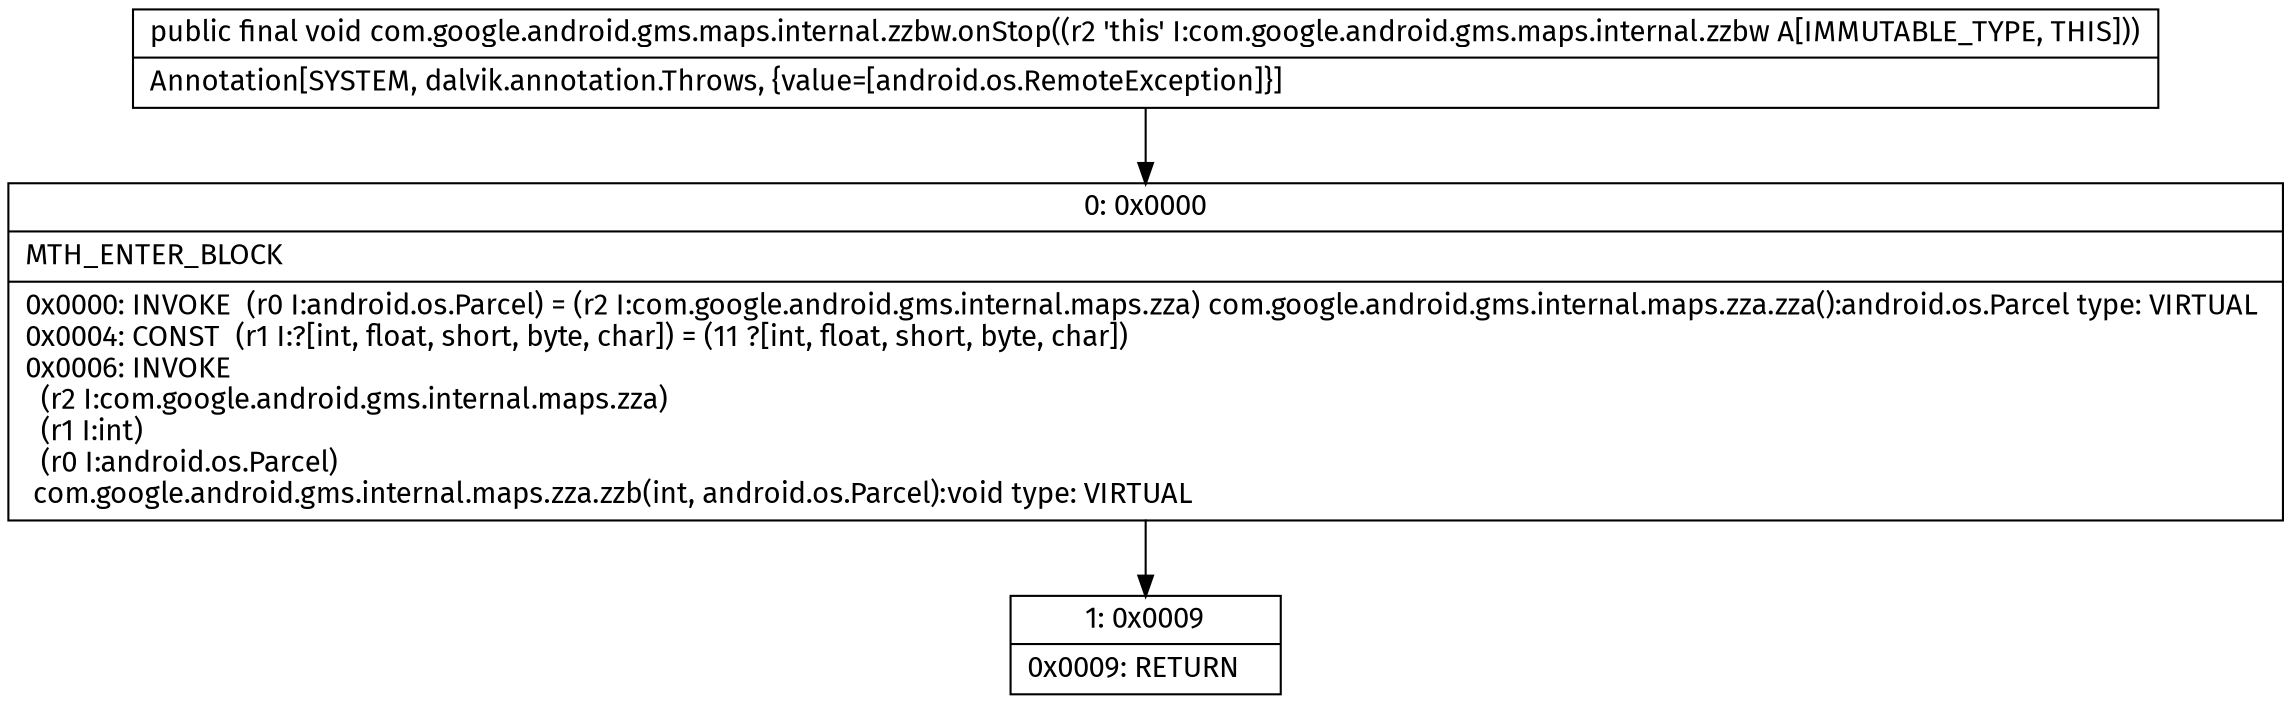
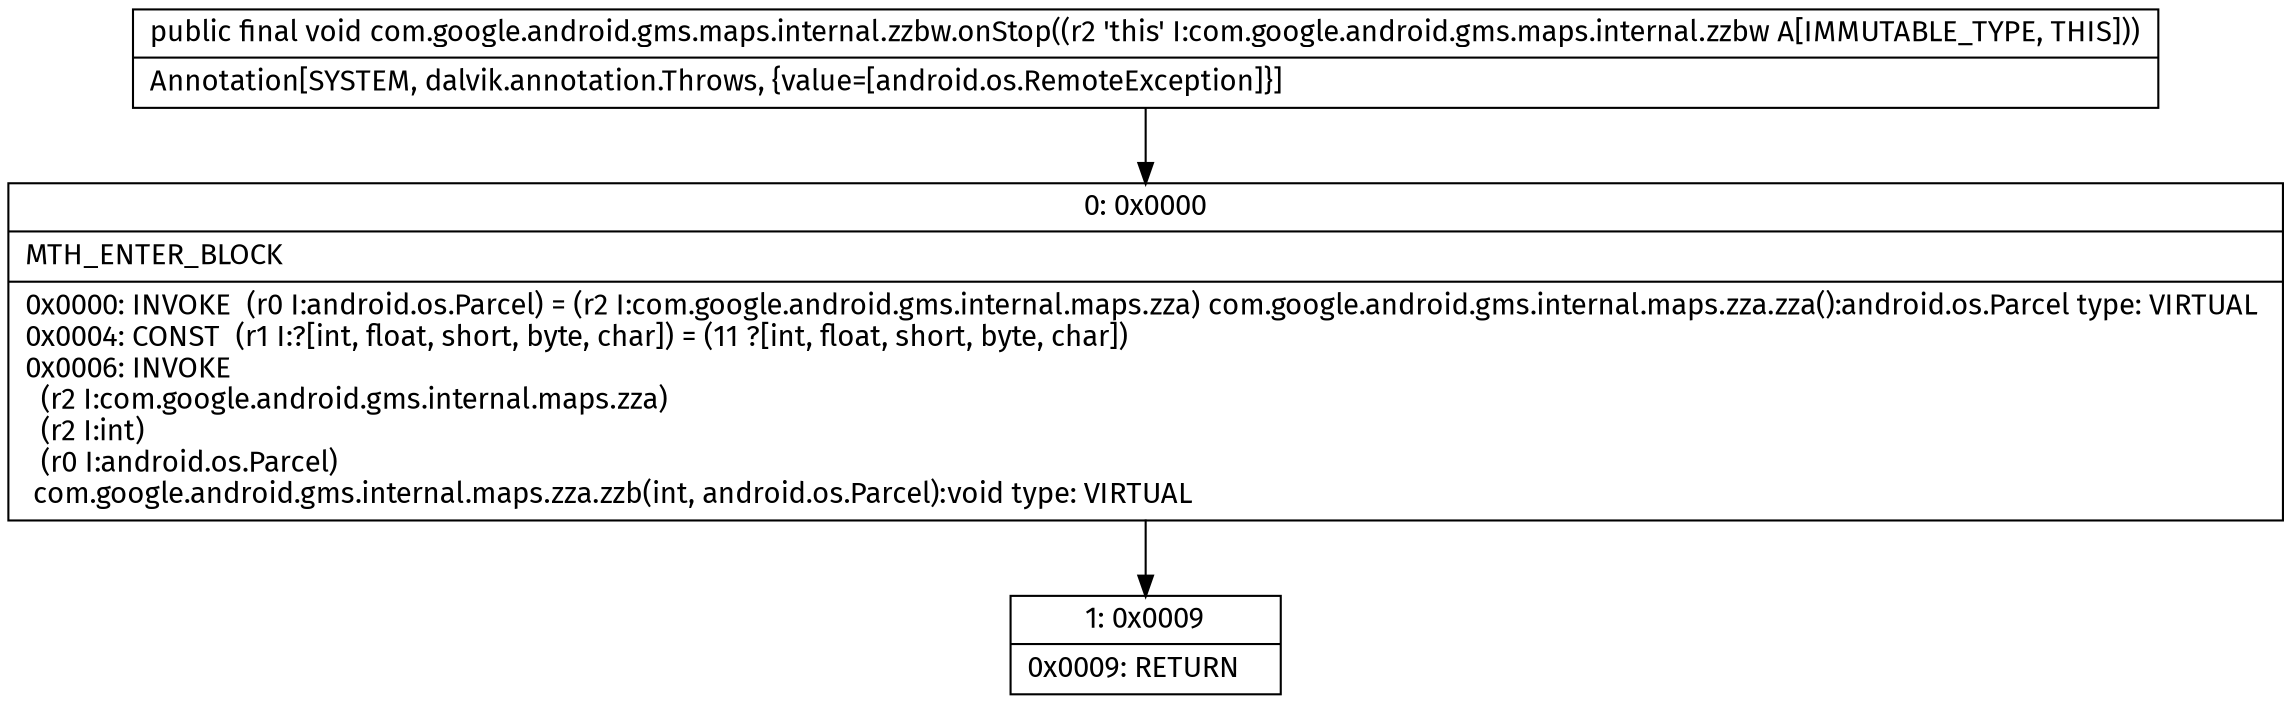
(85, 431) -> (86, 431)
